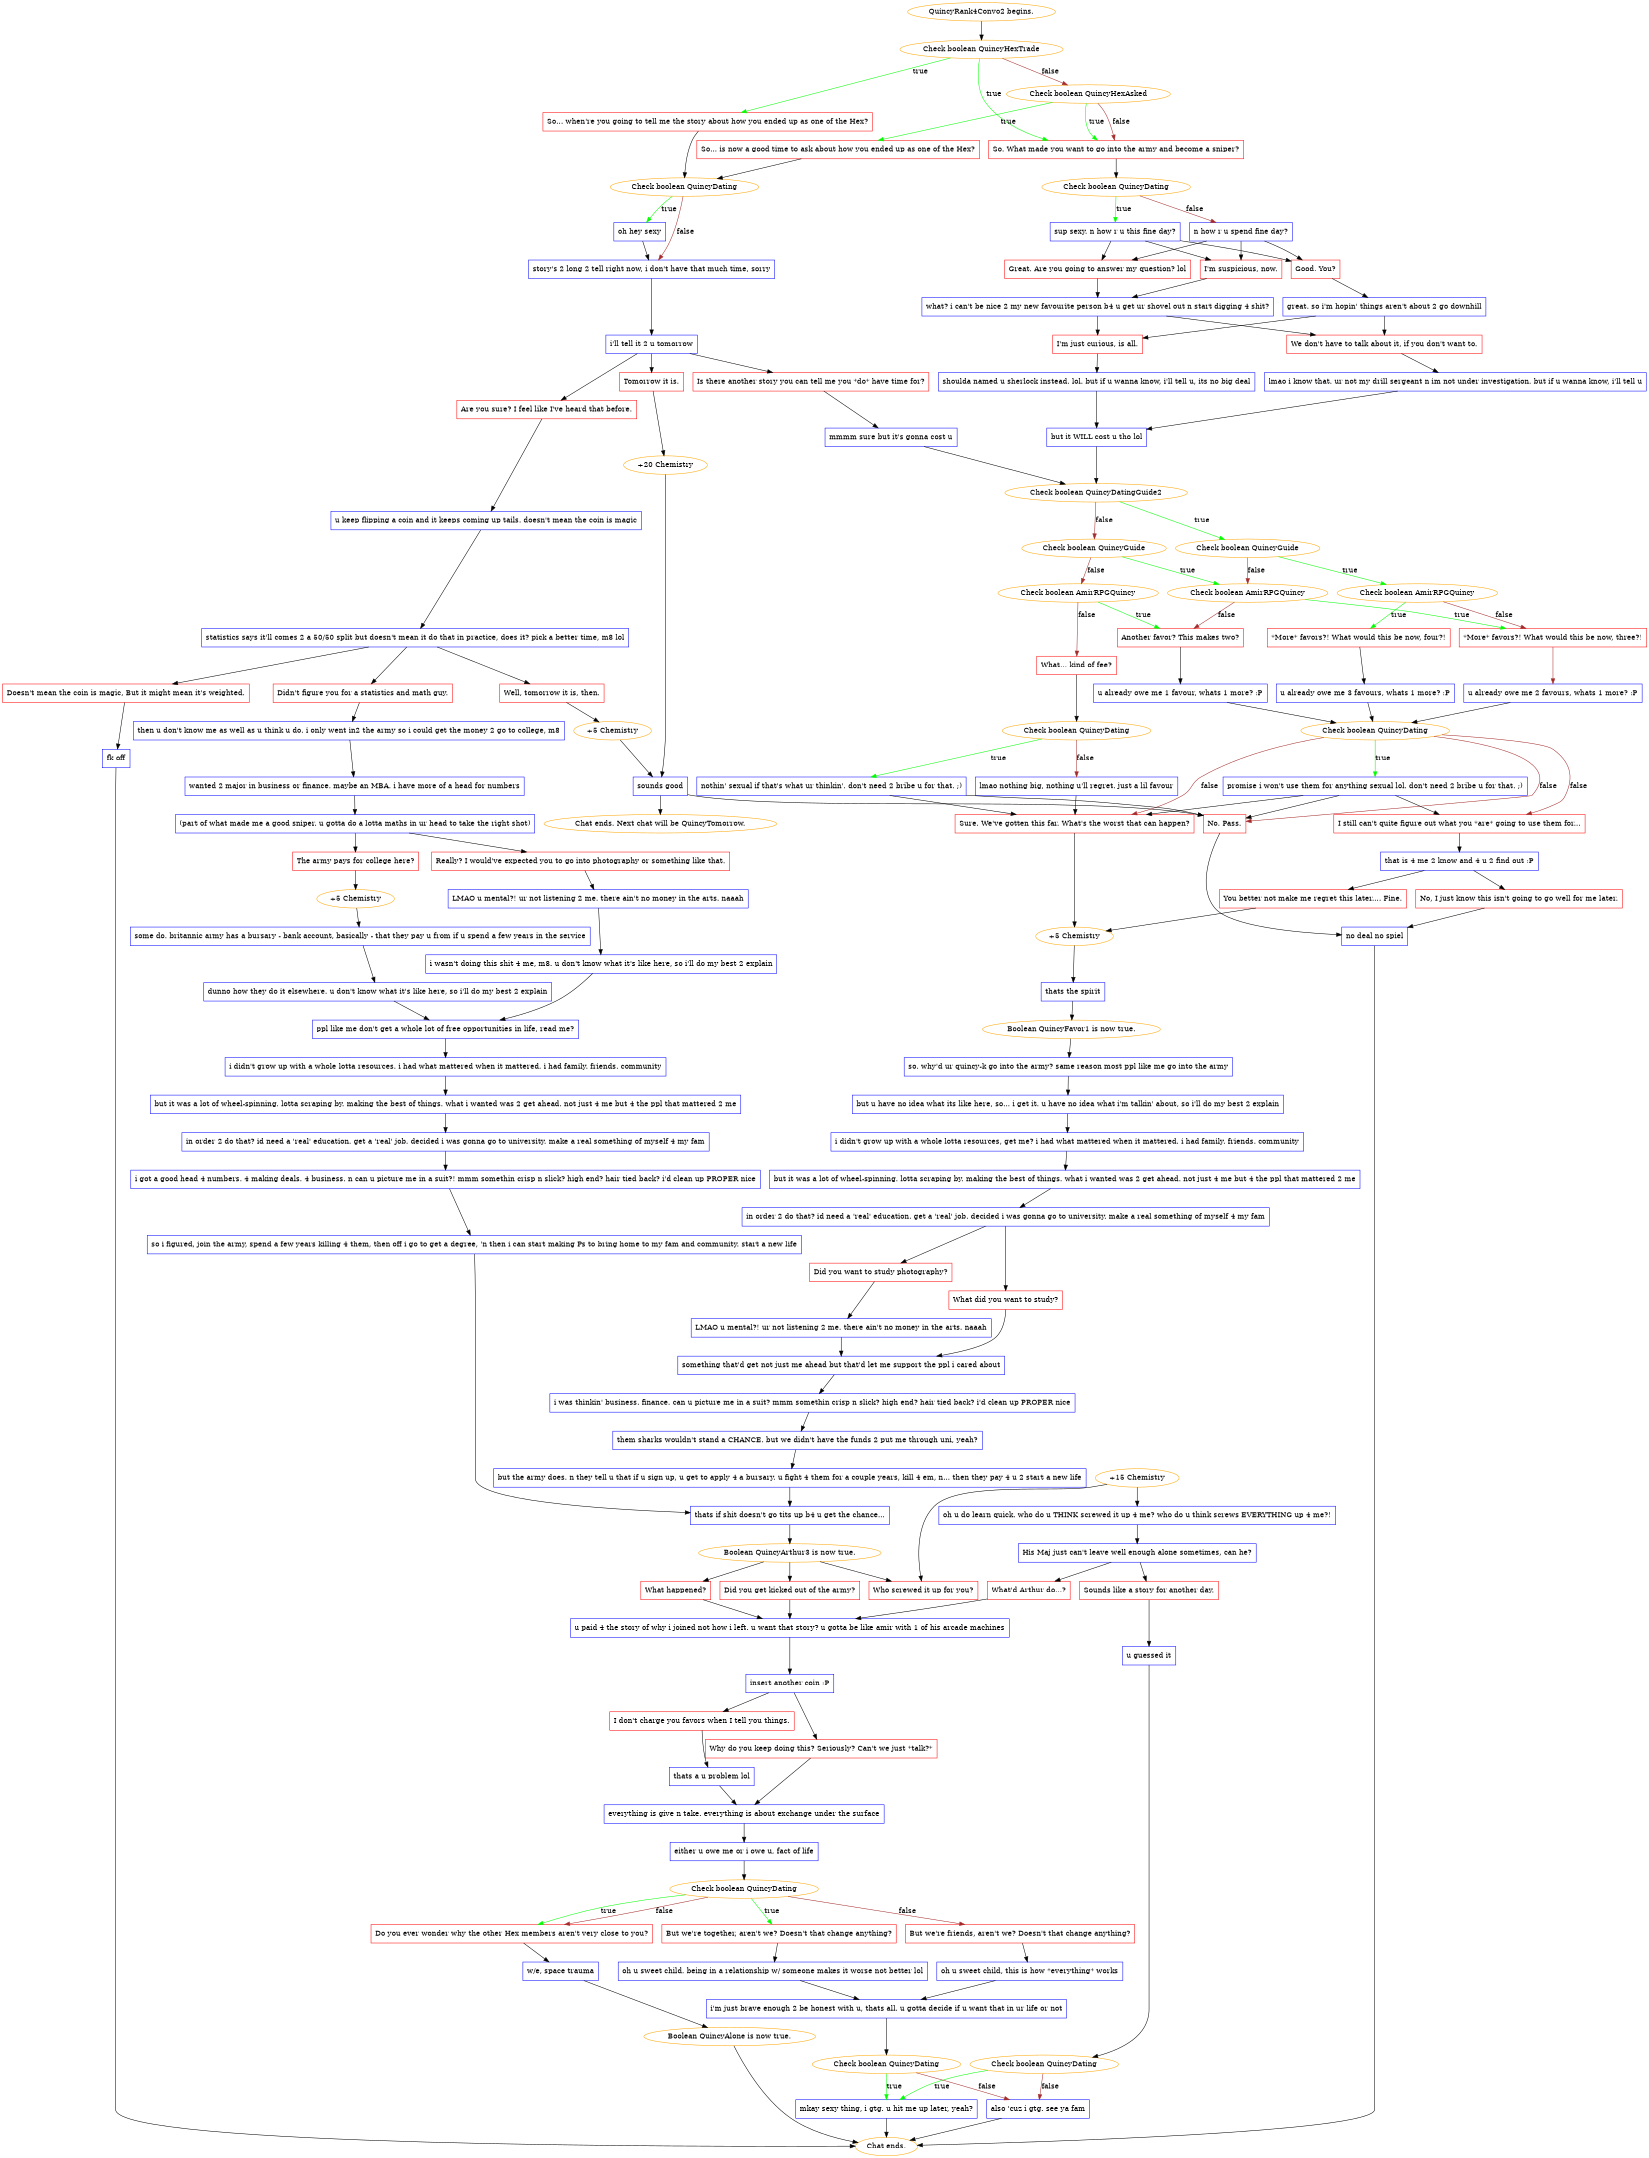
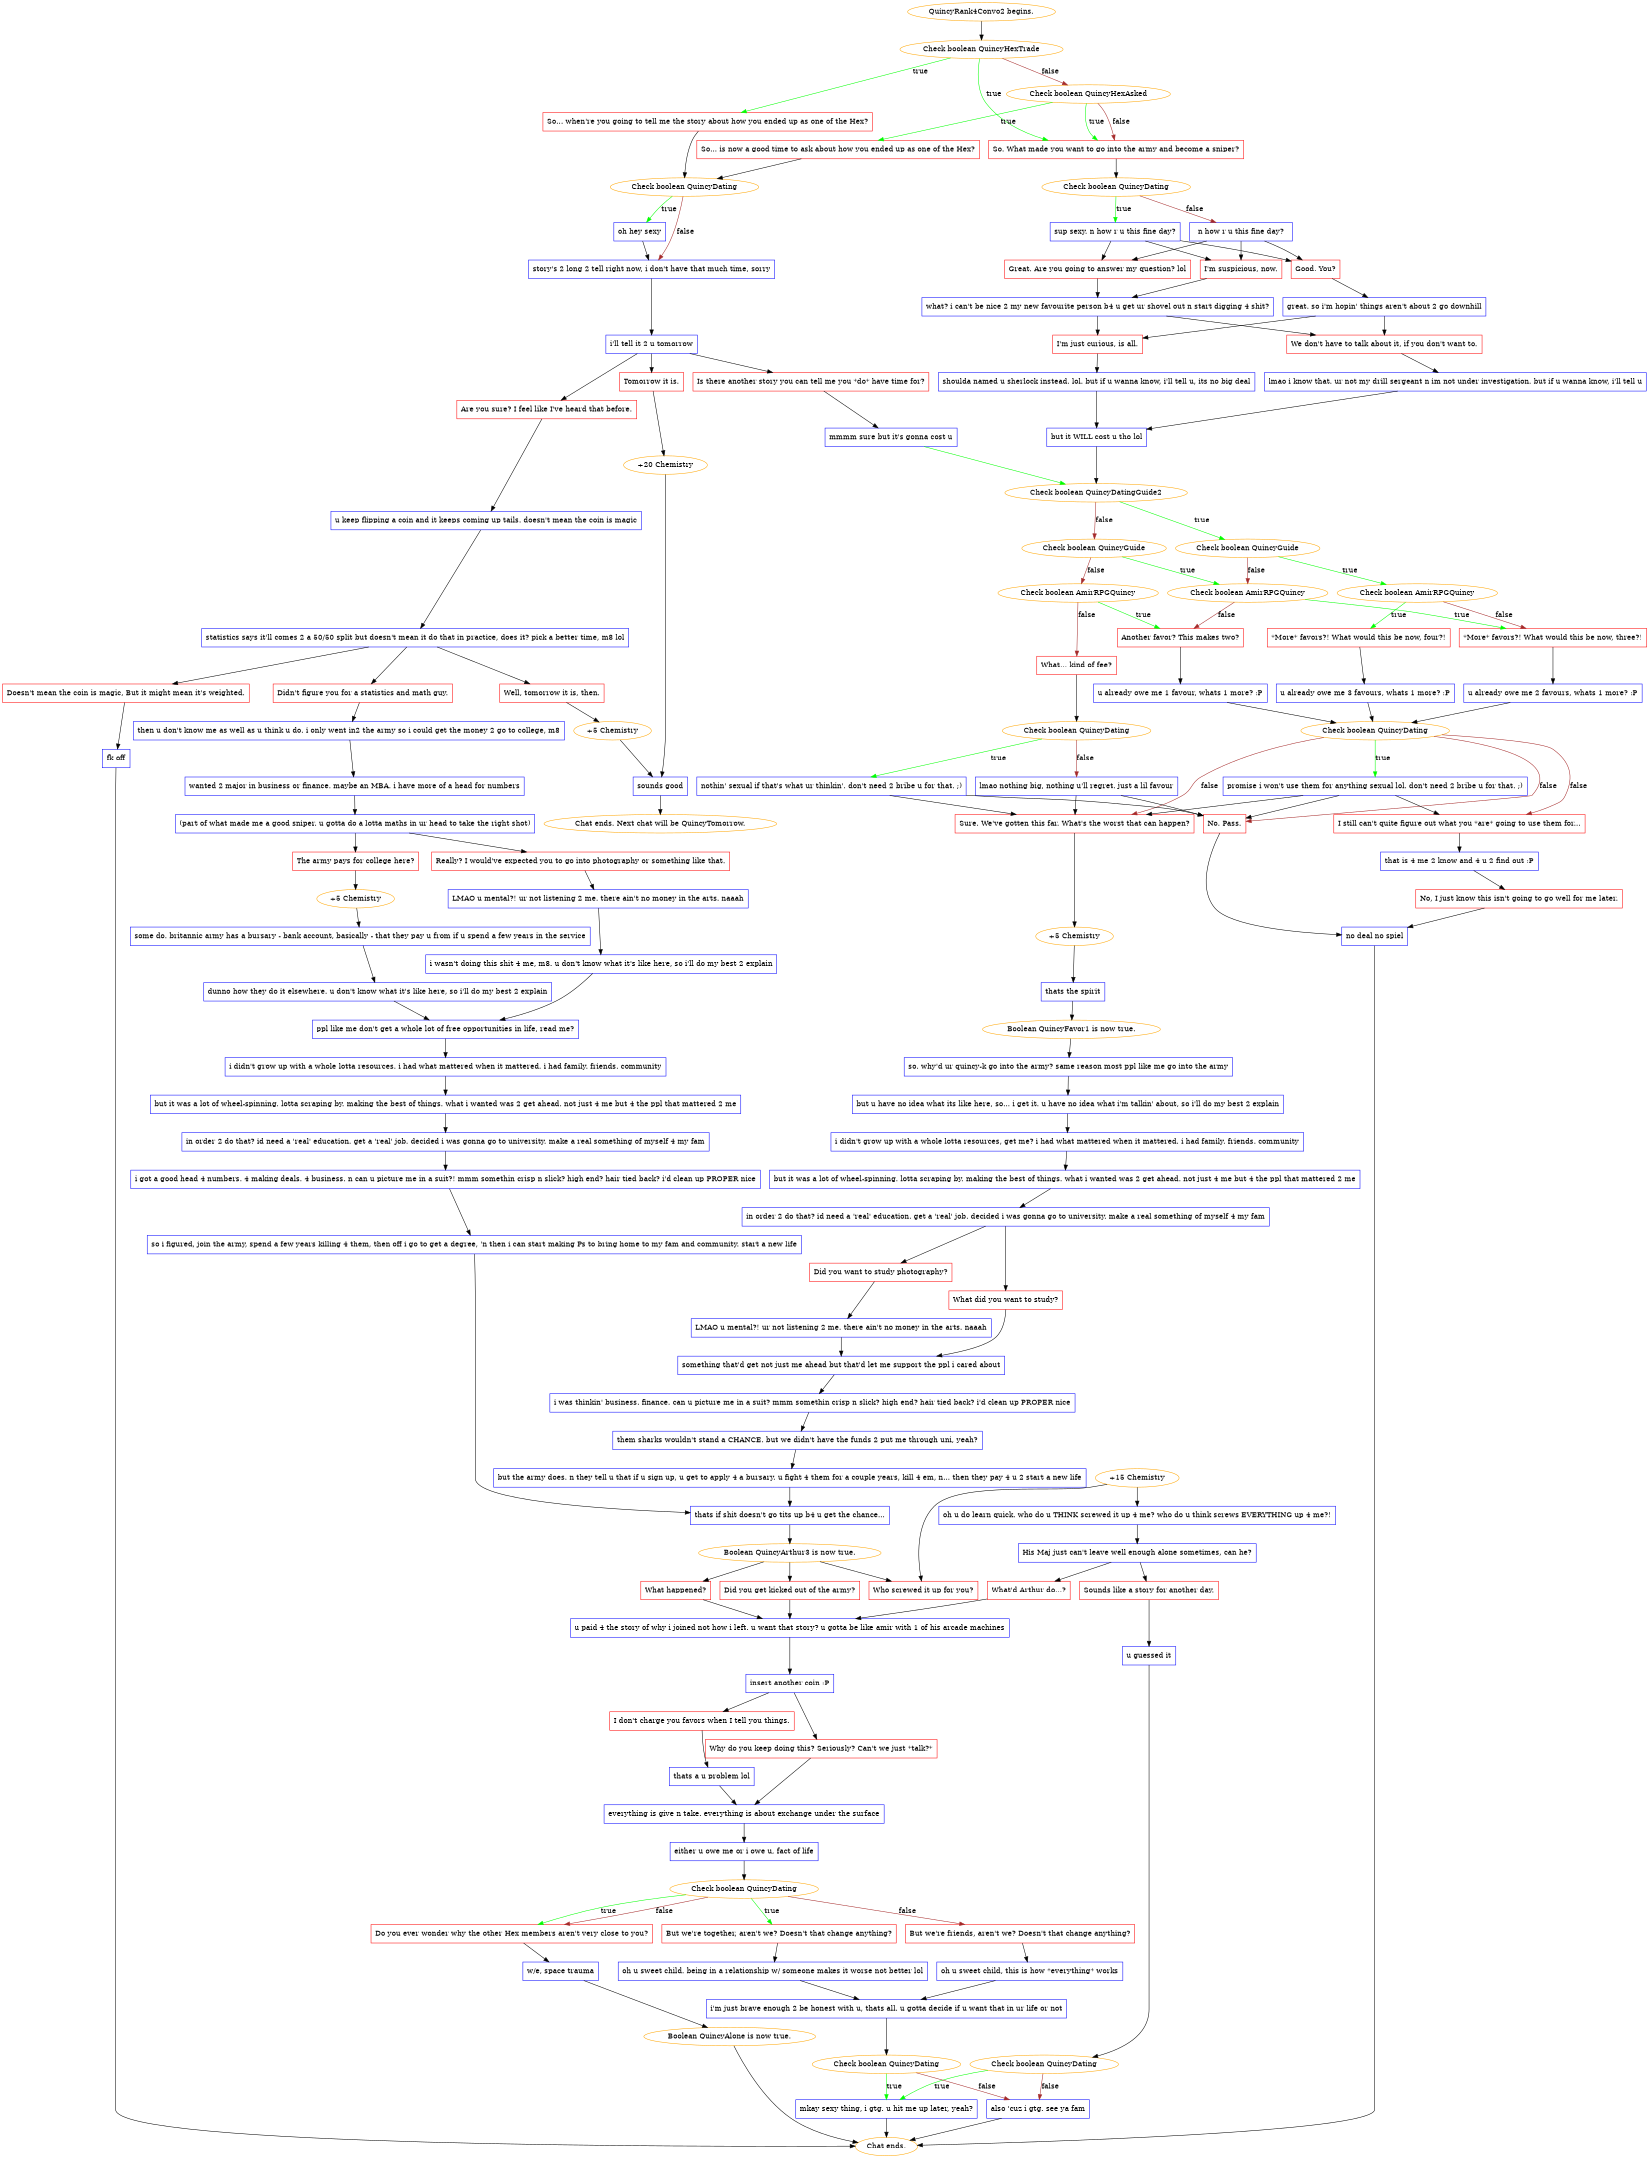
(1241, 232) -> (1241, 232)
(992, 465) -> (992, 465)
(1553, 663) -> (1553, 663)
(917, 804) -> (1156, 803)
(1313, 899) -> none
